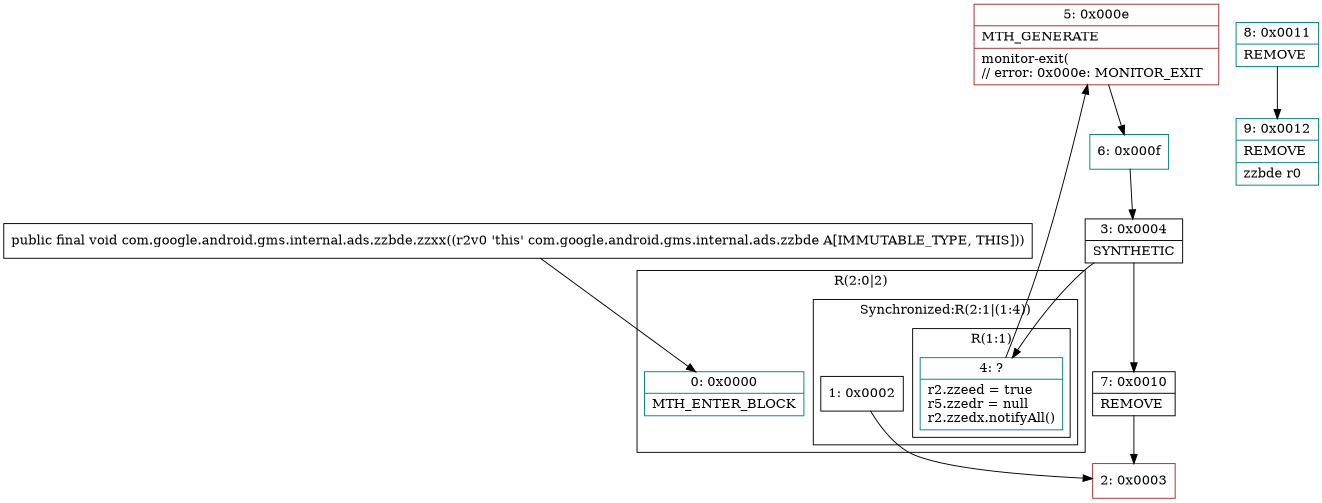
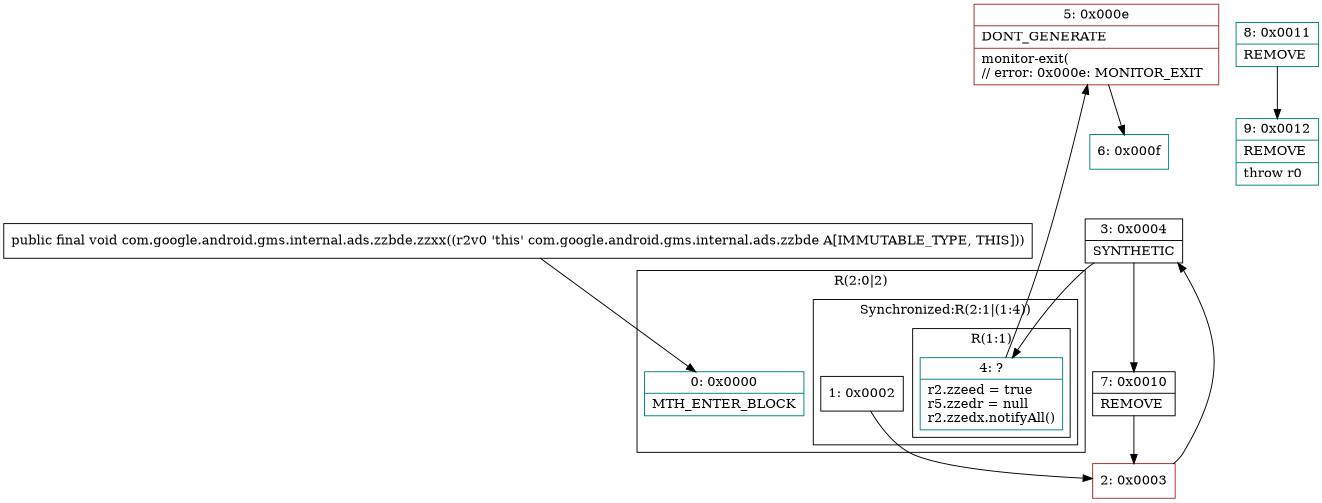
(1041, 37) -> (1044, 37)
(1273, 173) -> (1273, 173)
(1131, 189) -> (1213, 369)
